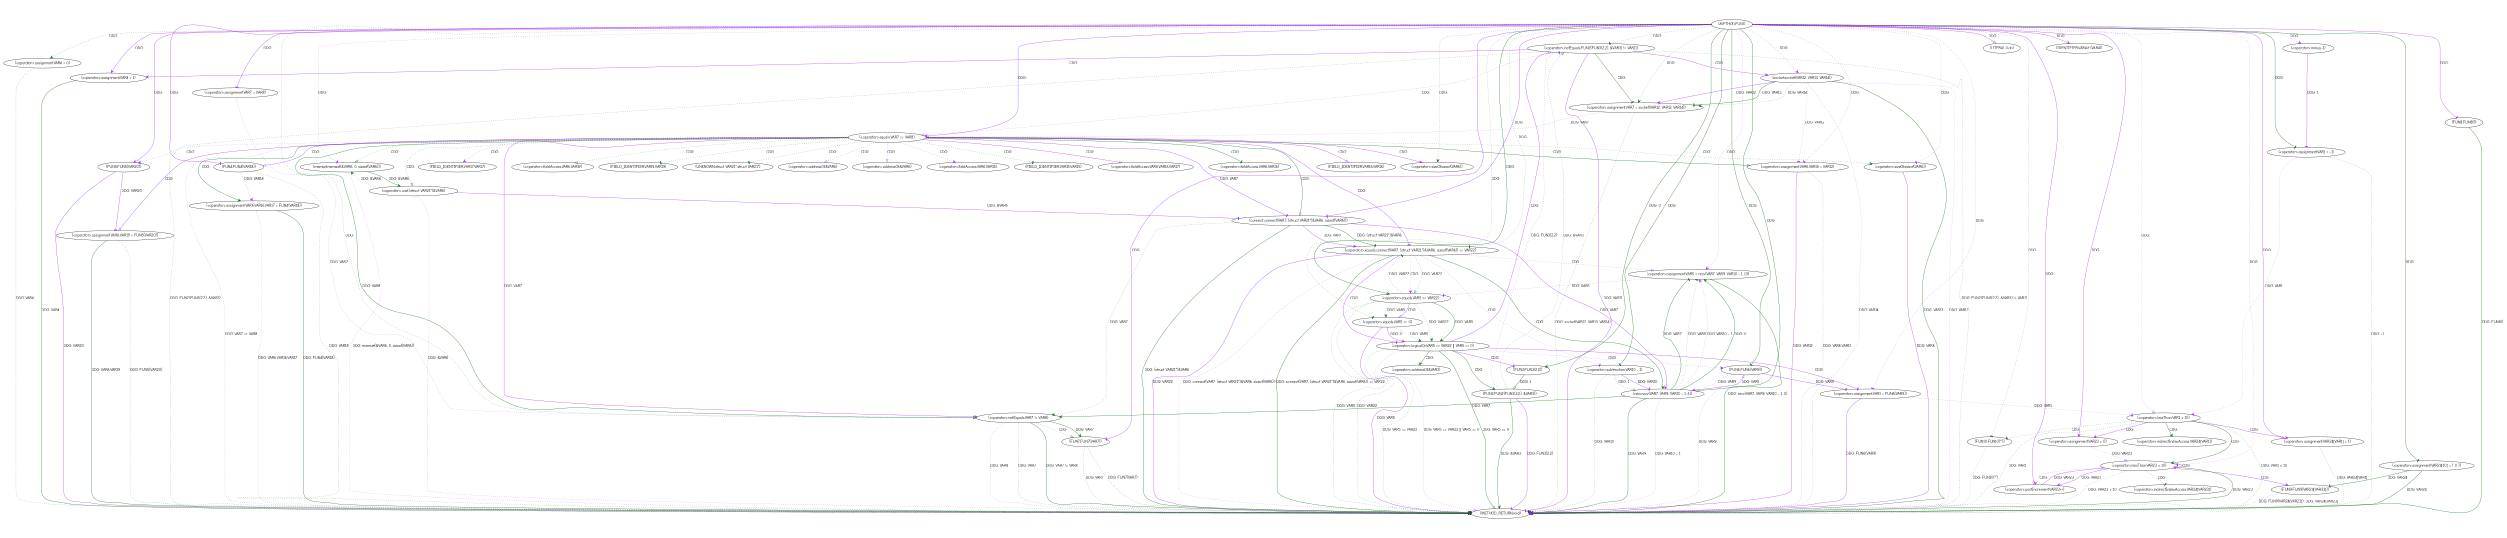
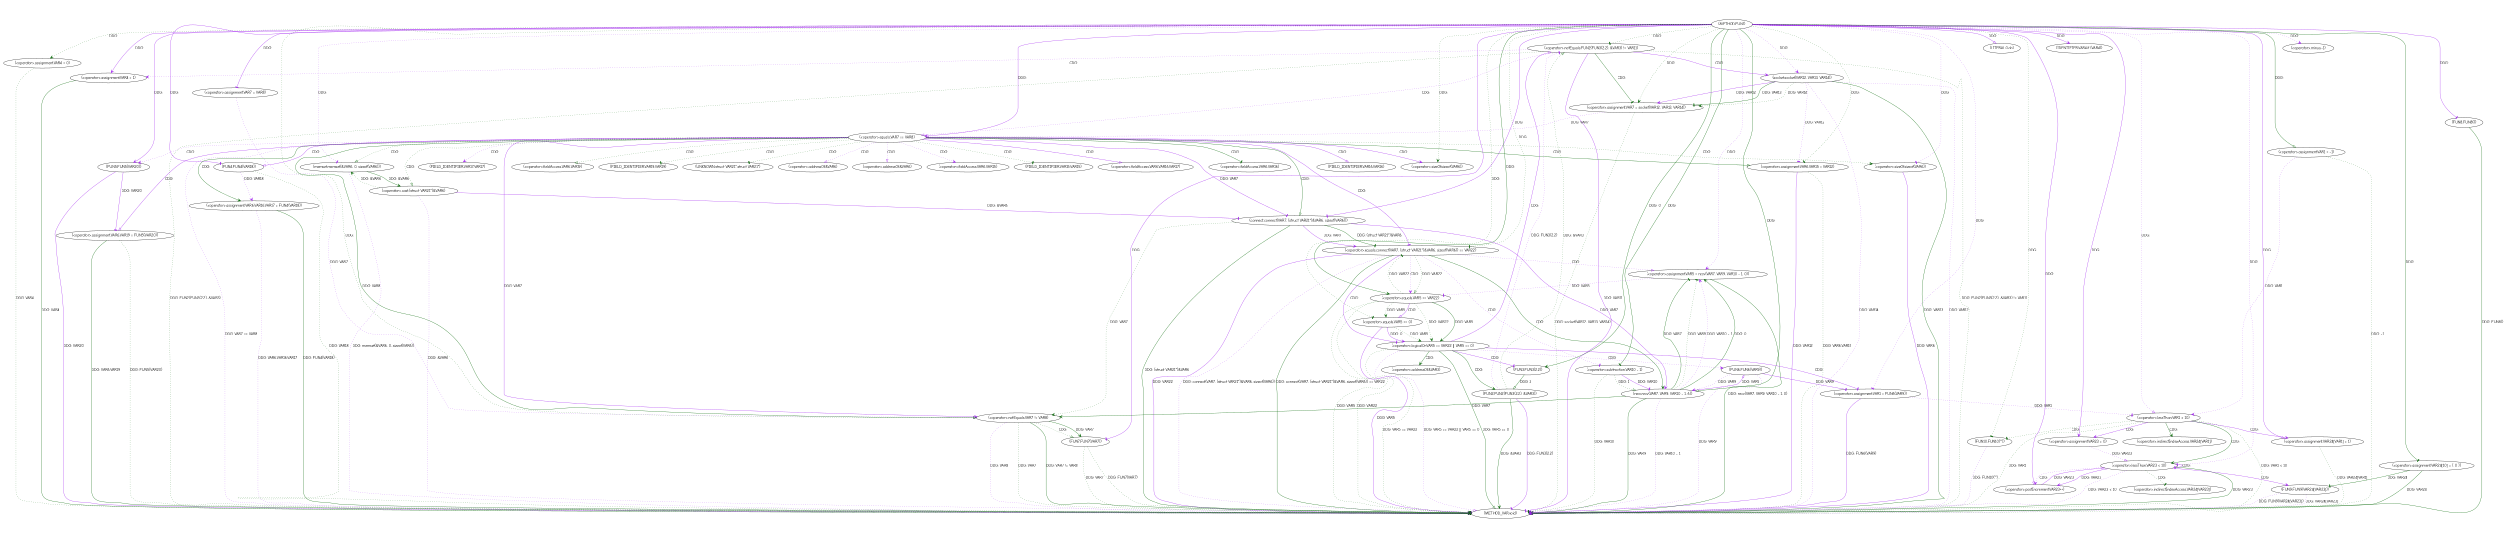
(2071, 28) -> (2071, 28)
(839, 63) -> (839, 63)
(1845, 71) -> (1845, 71)
(2307, 100) -> none
(1744, 200) -> none
(1500, 514) -> (1500, 514)
